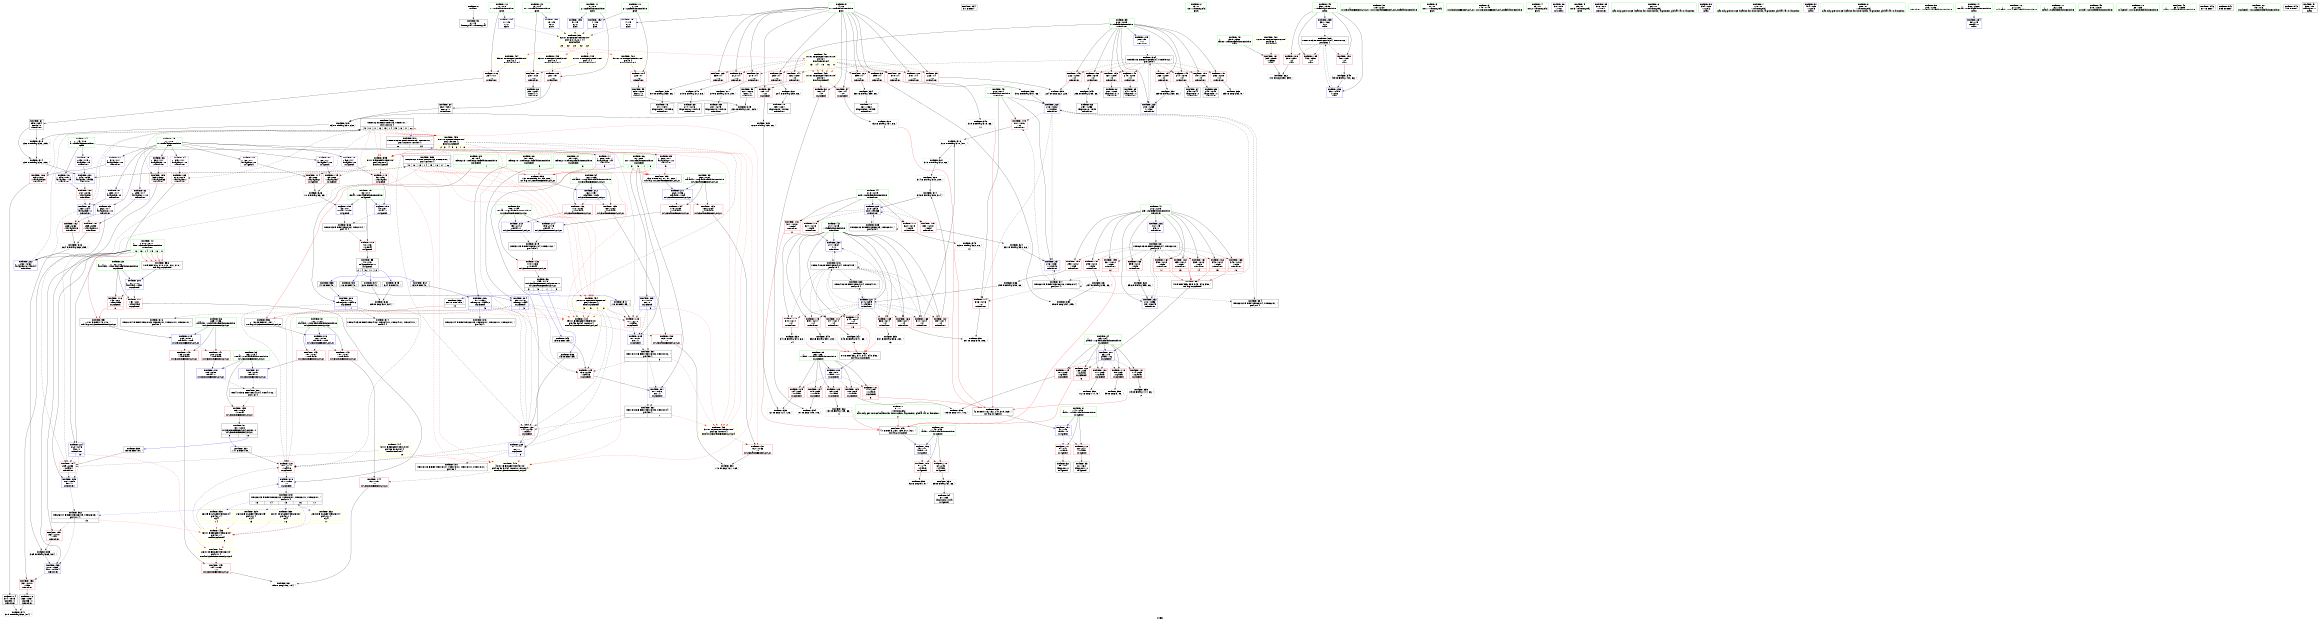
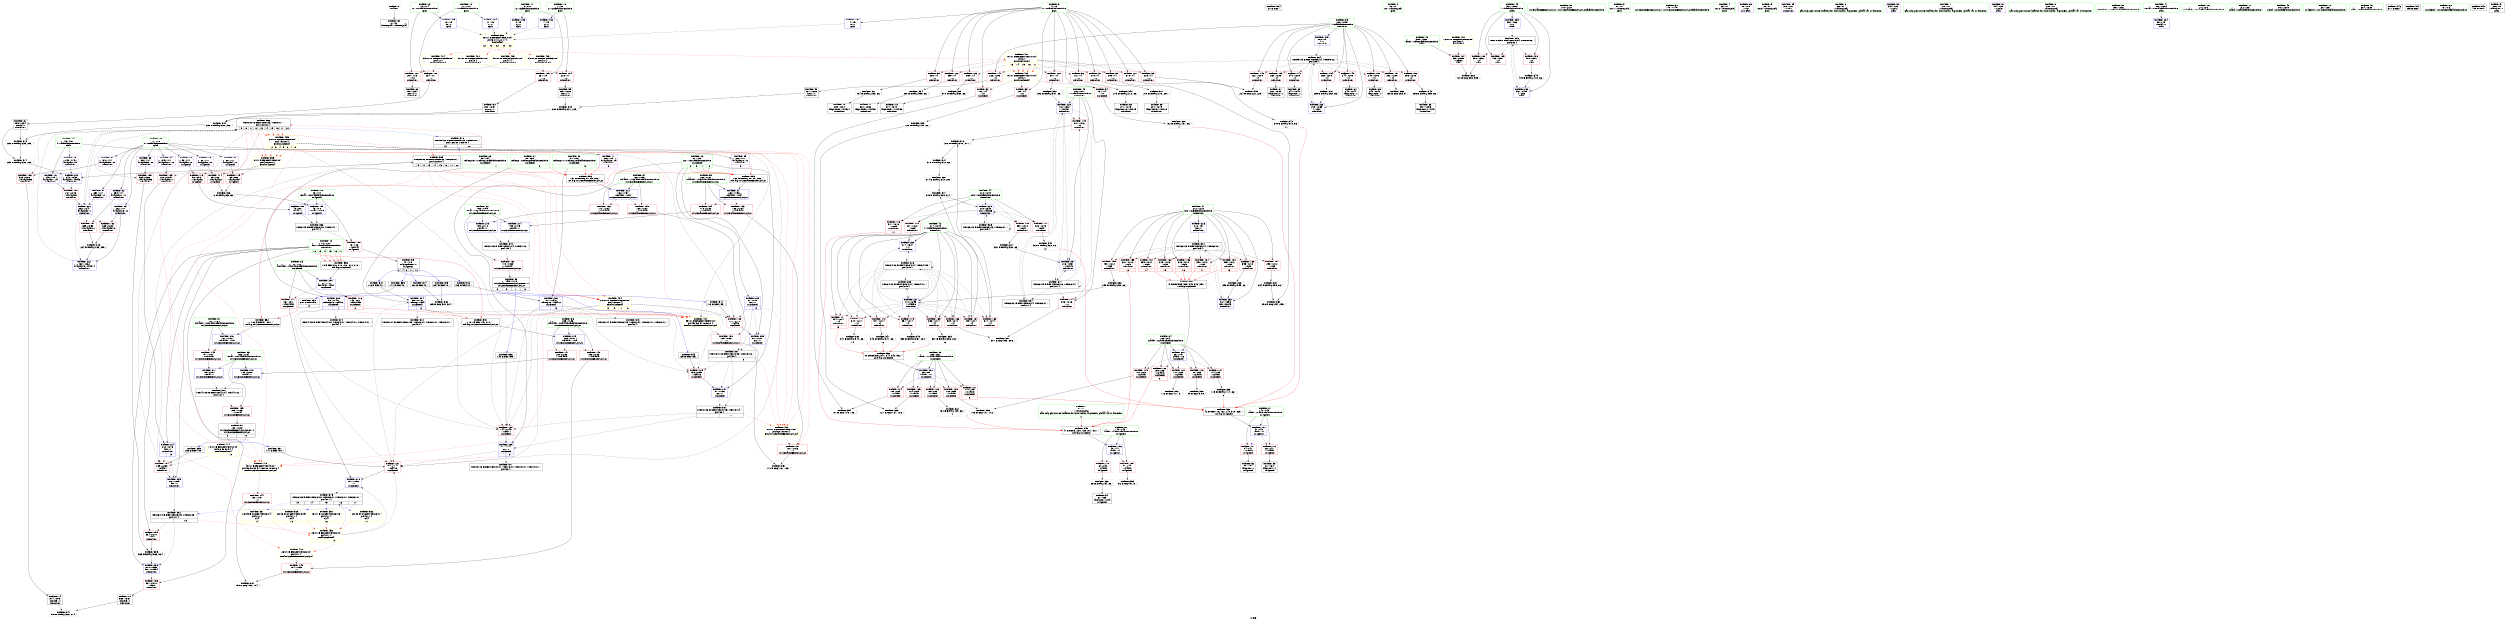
(343, 356) -> none
